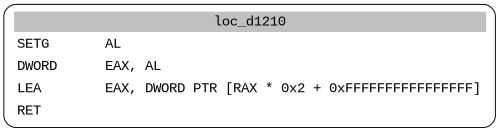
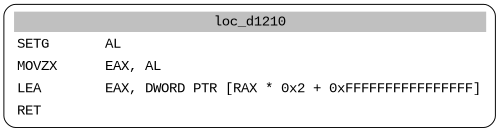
(89, 66) -> (89, 66)
